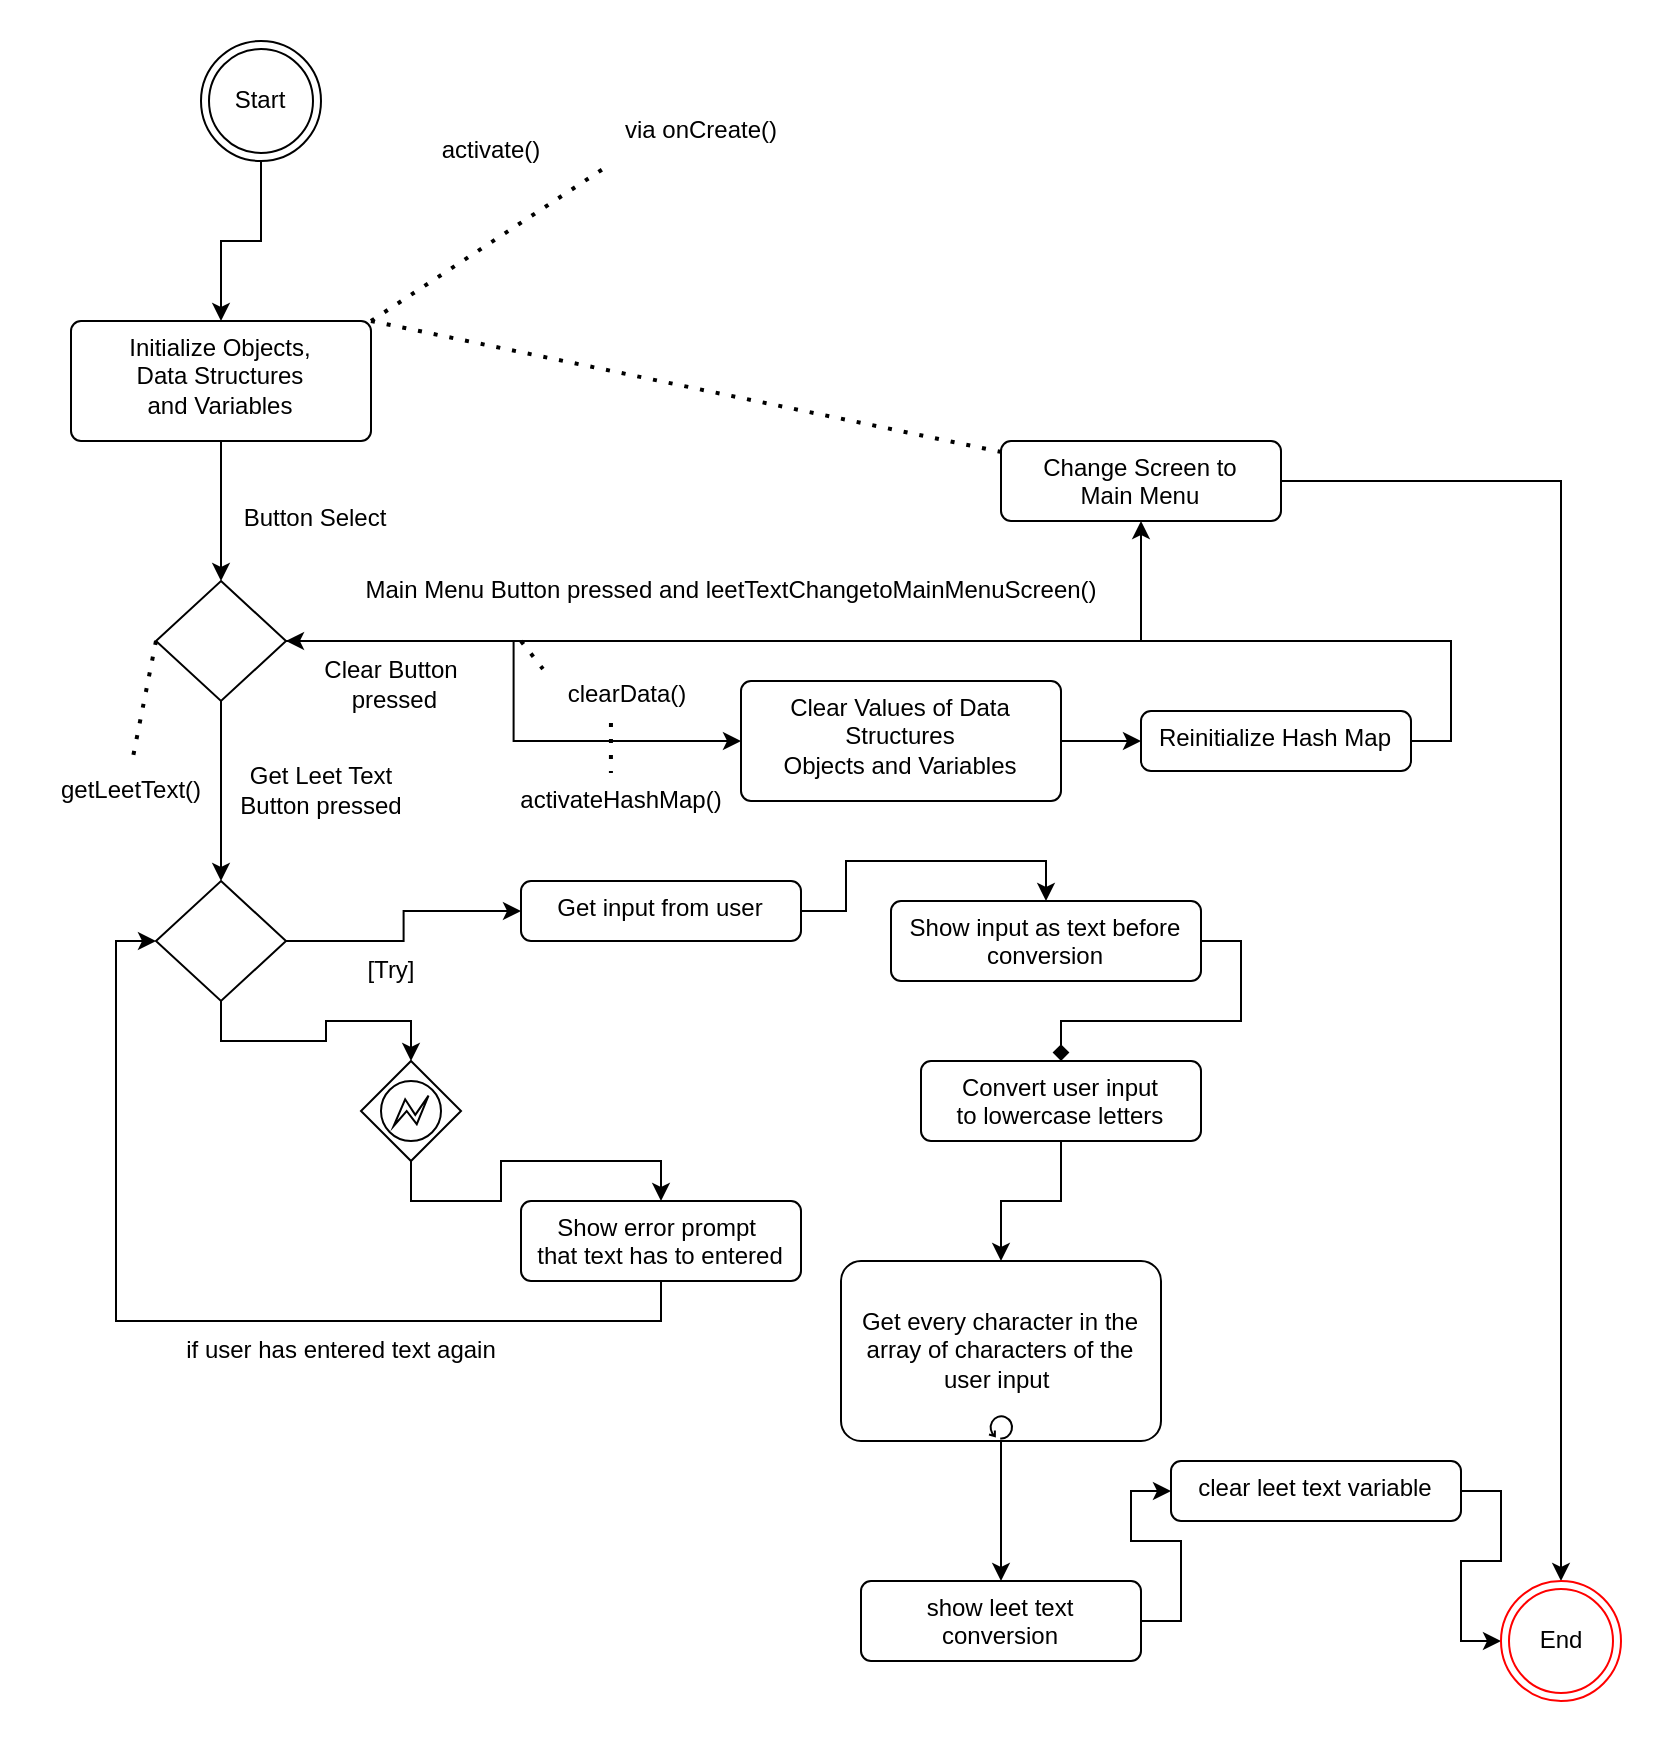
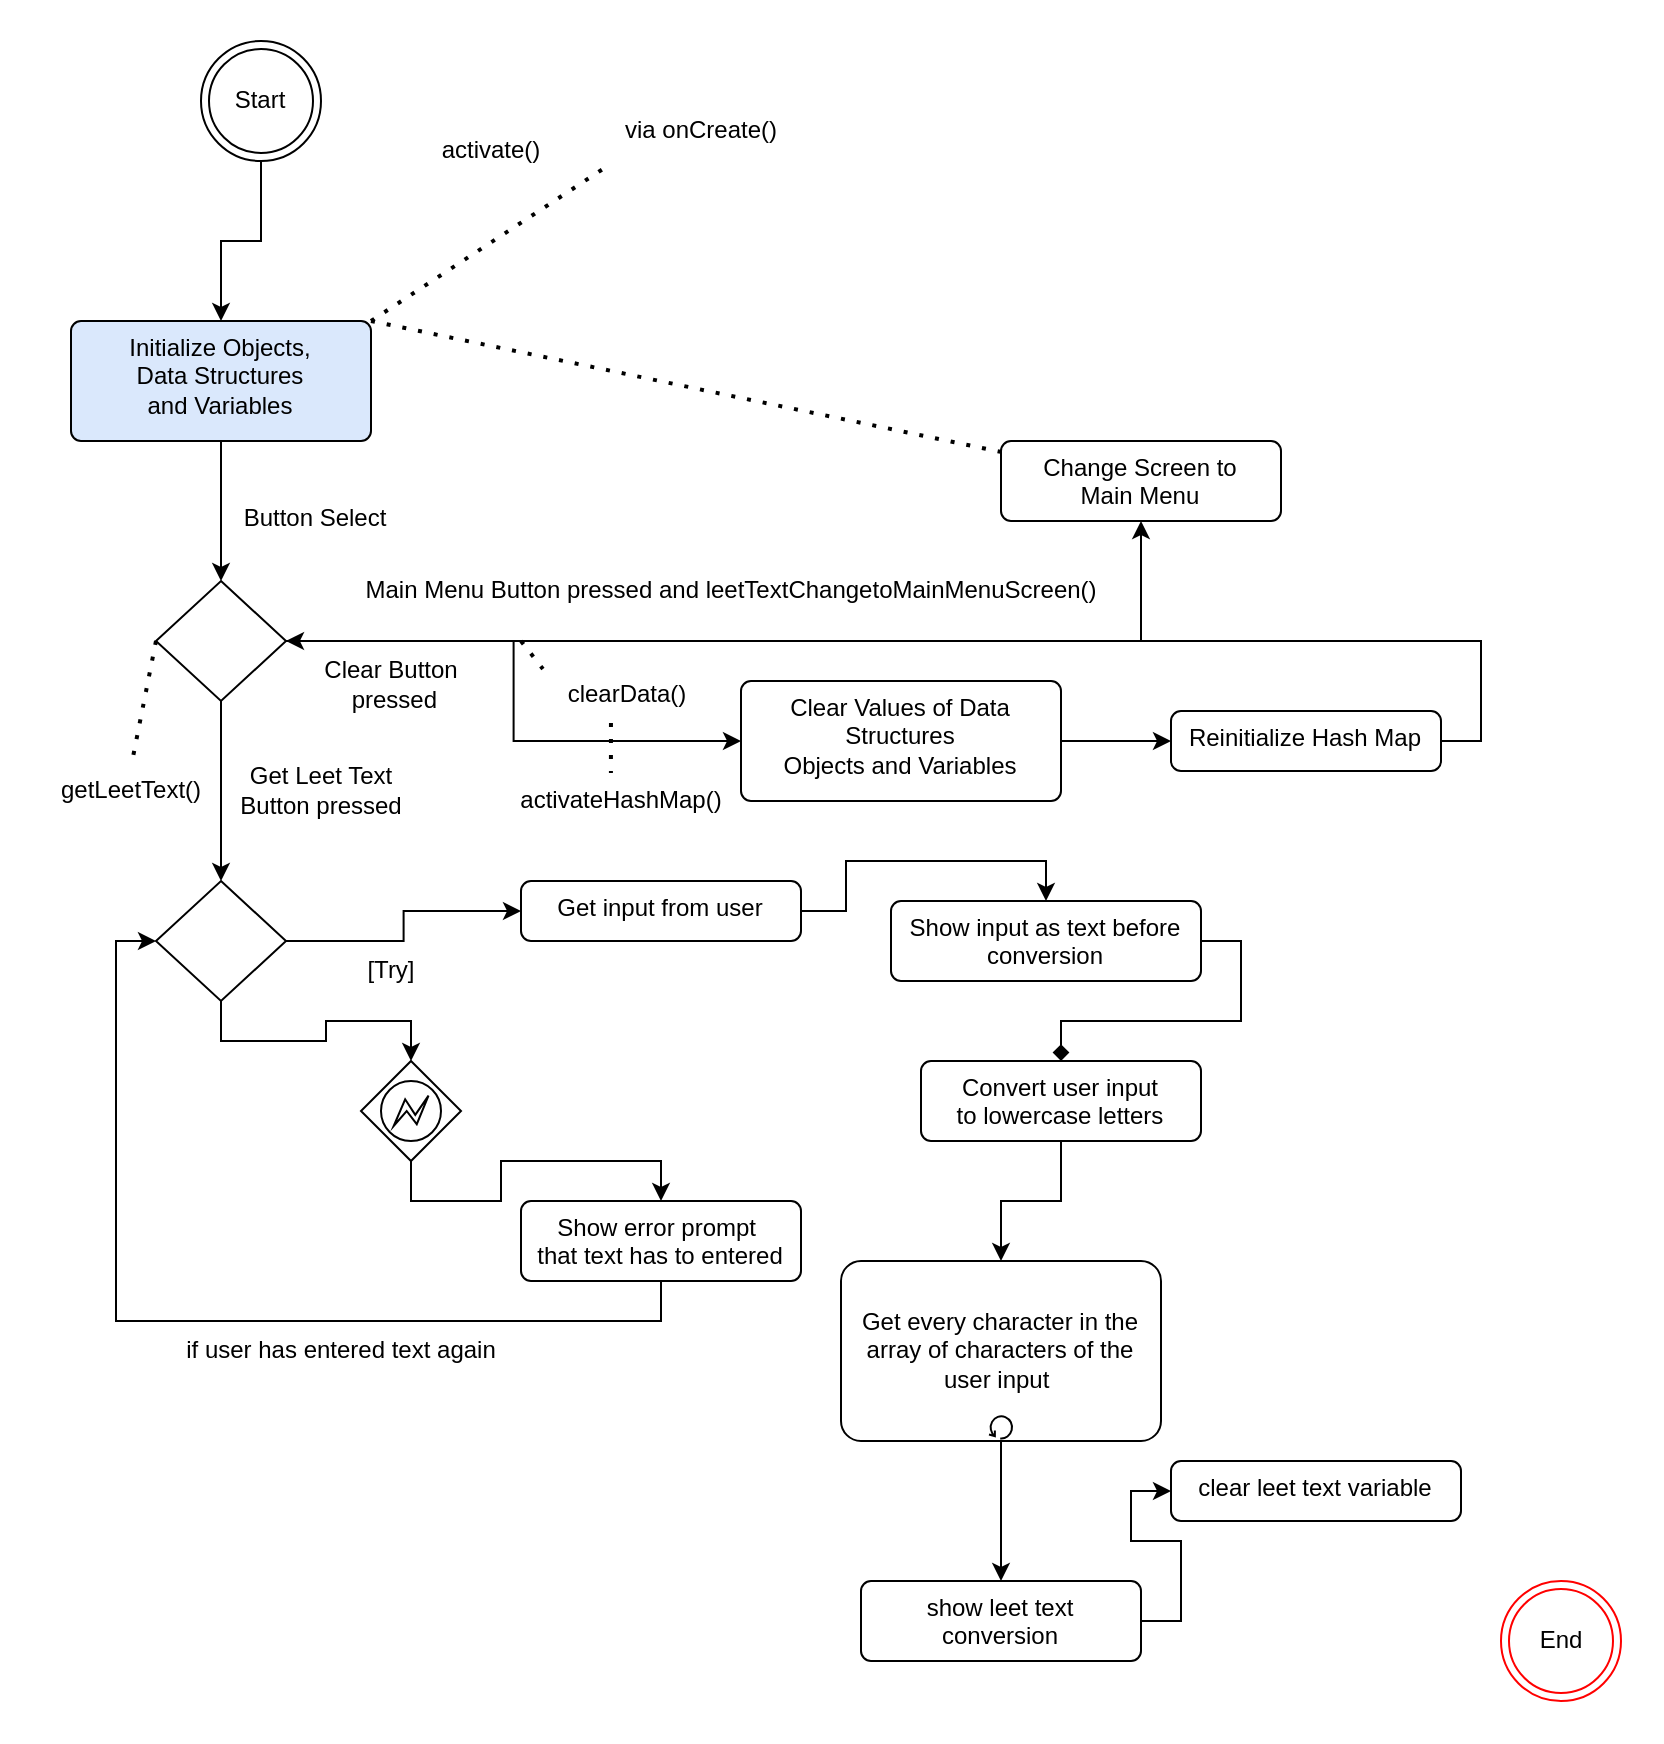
(221, 381) -> (221, 381)
(1276, 741) -> (1306, 741)
(1561, 884) -> none
(1483, 1561) -> none
